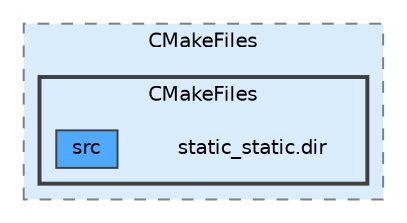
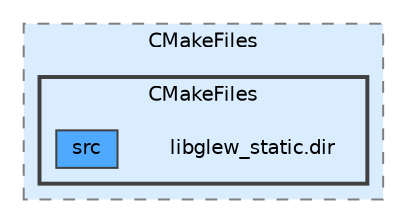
(253, 149) -> (253, 149)
